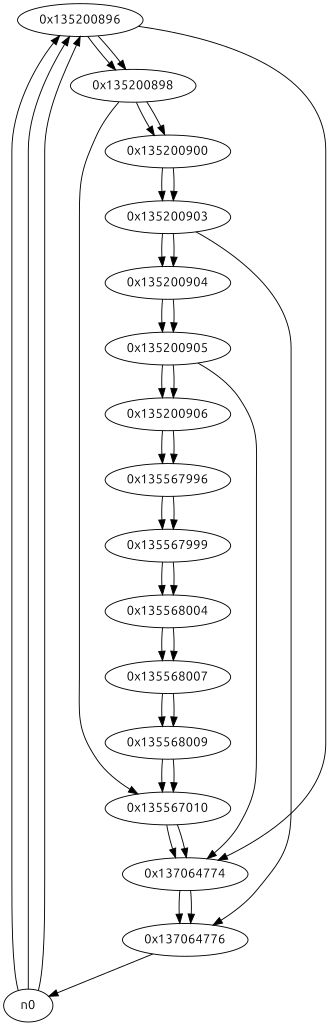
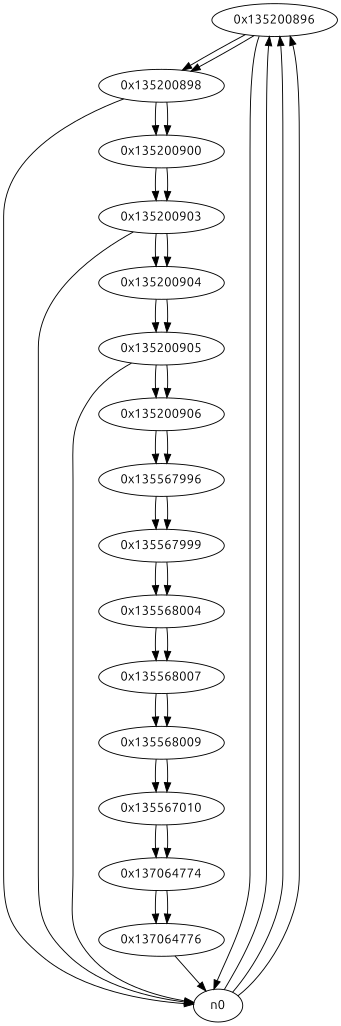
(326, 404) -> (250, 511)
(79, 450) -> (4, 580)
(291, 569) -> (38, 641)
(256, 603) -> (73, 704)
